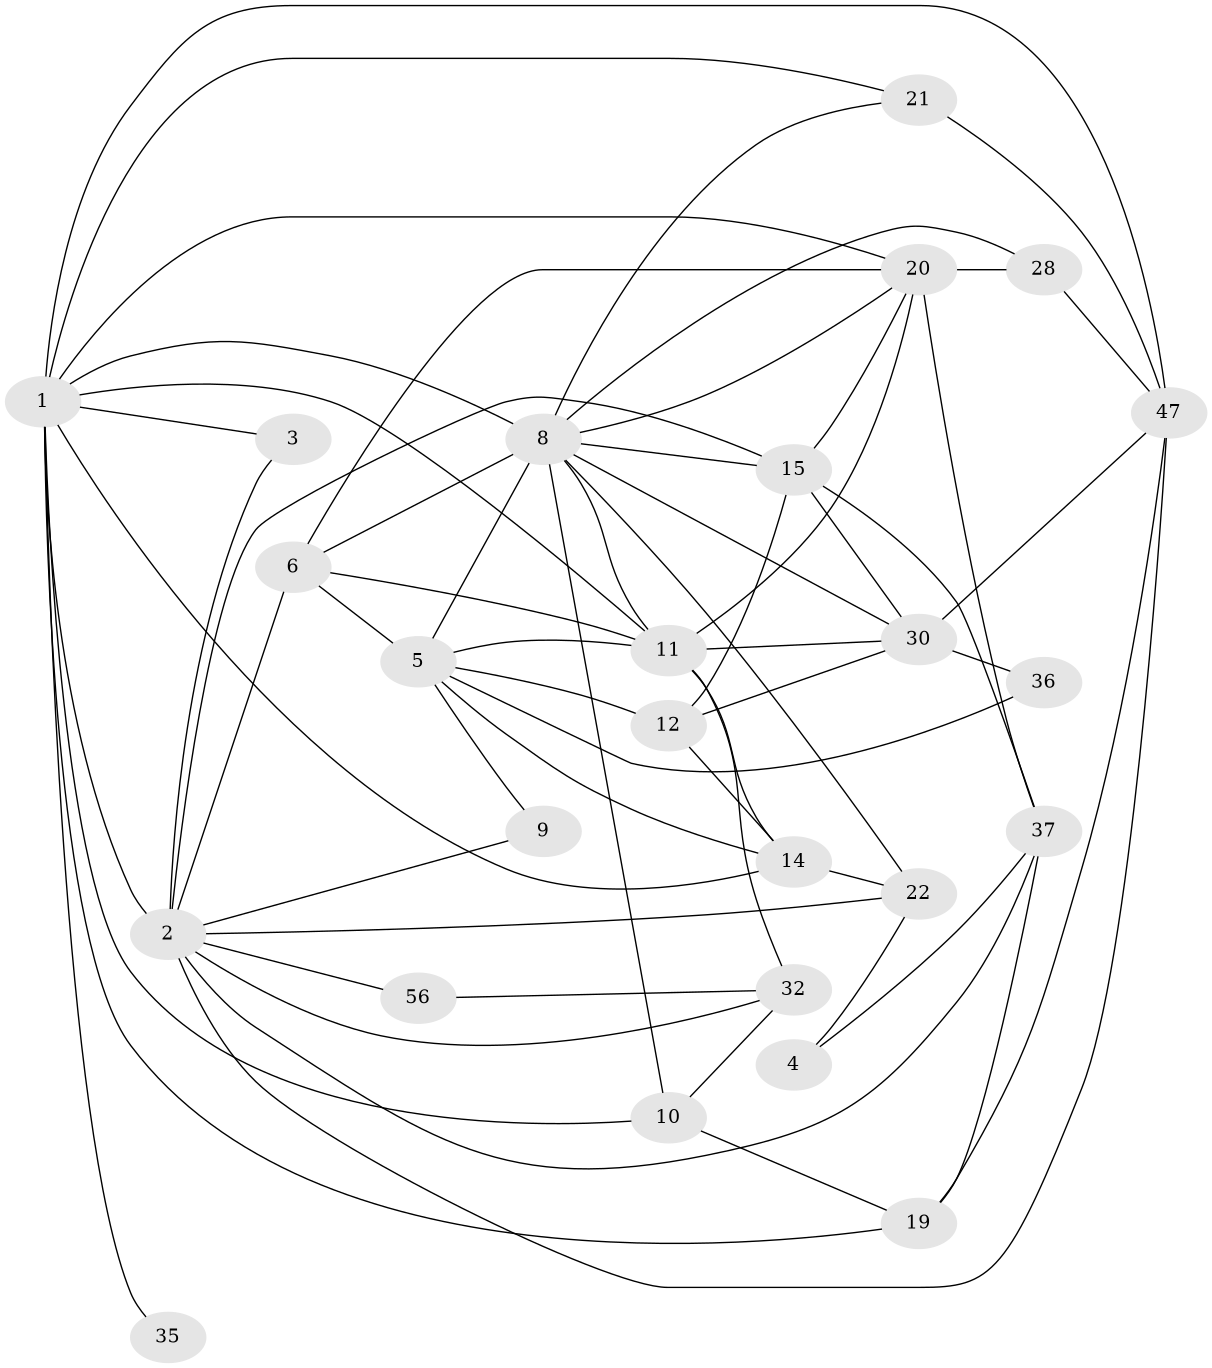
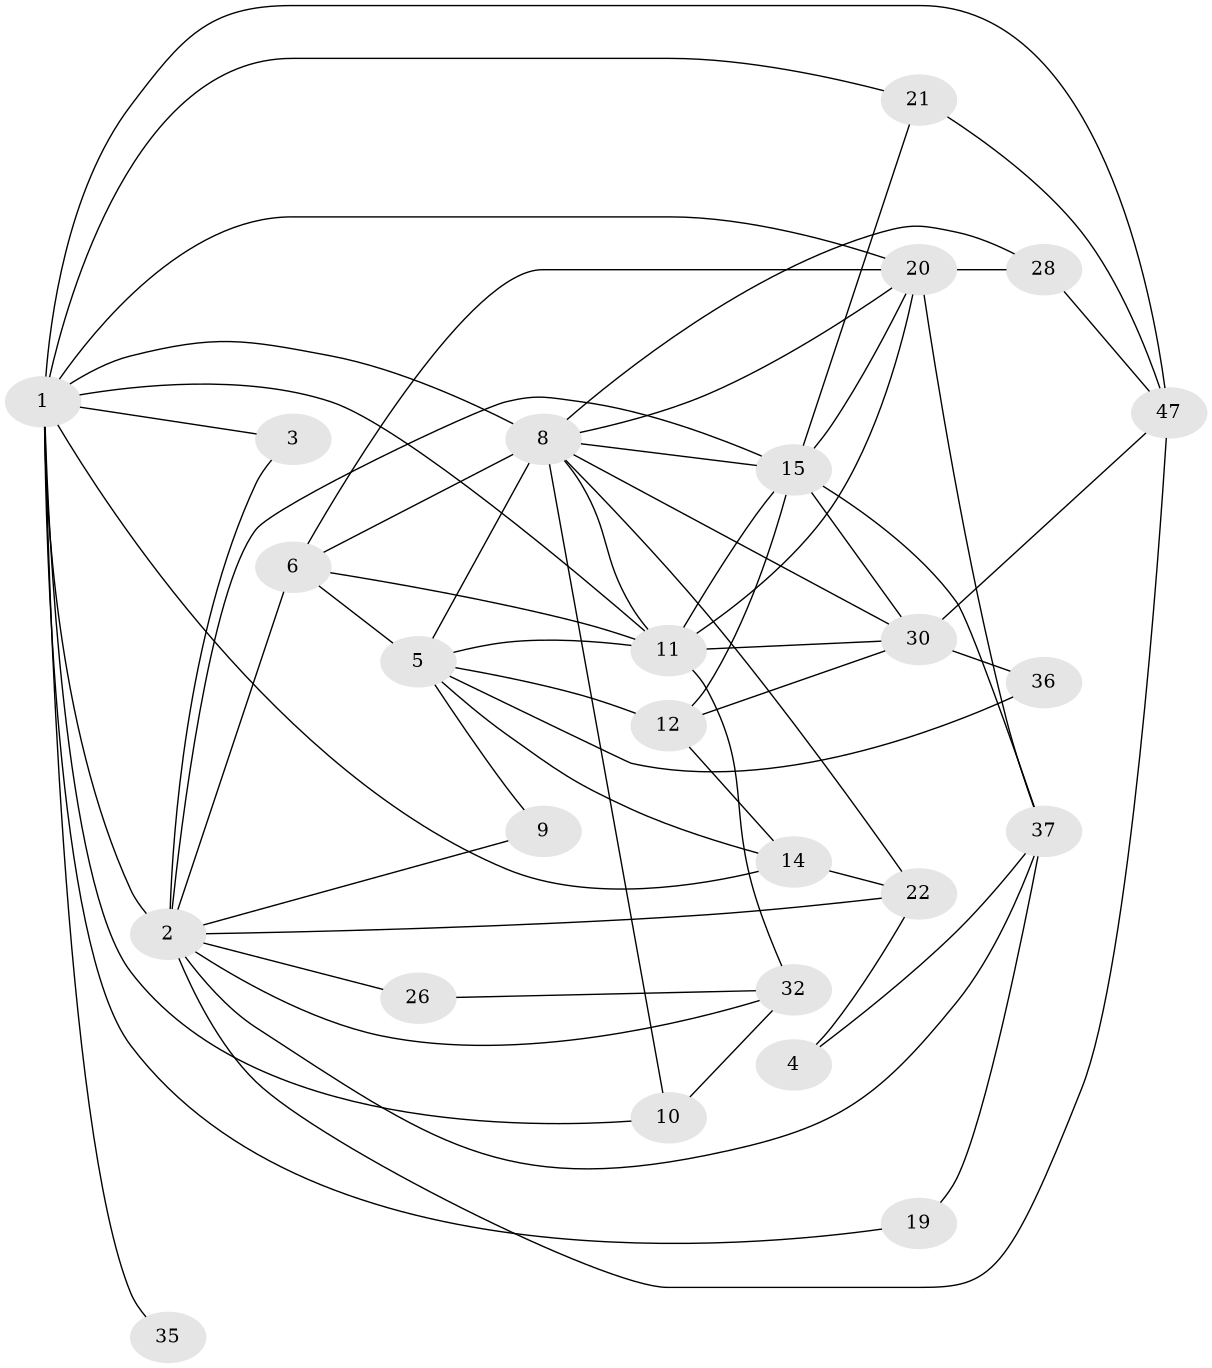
(688, 206) -> (856, 285)
(733, 755) -> (727, 558)
(1091, 833) -> none
(418, 998) -> (418, 998)
(794, 1171) -> none
